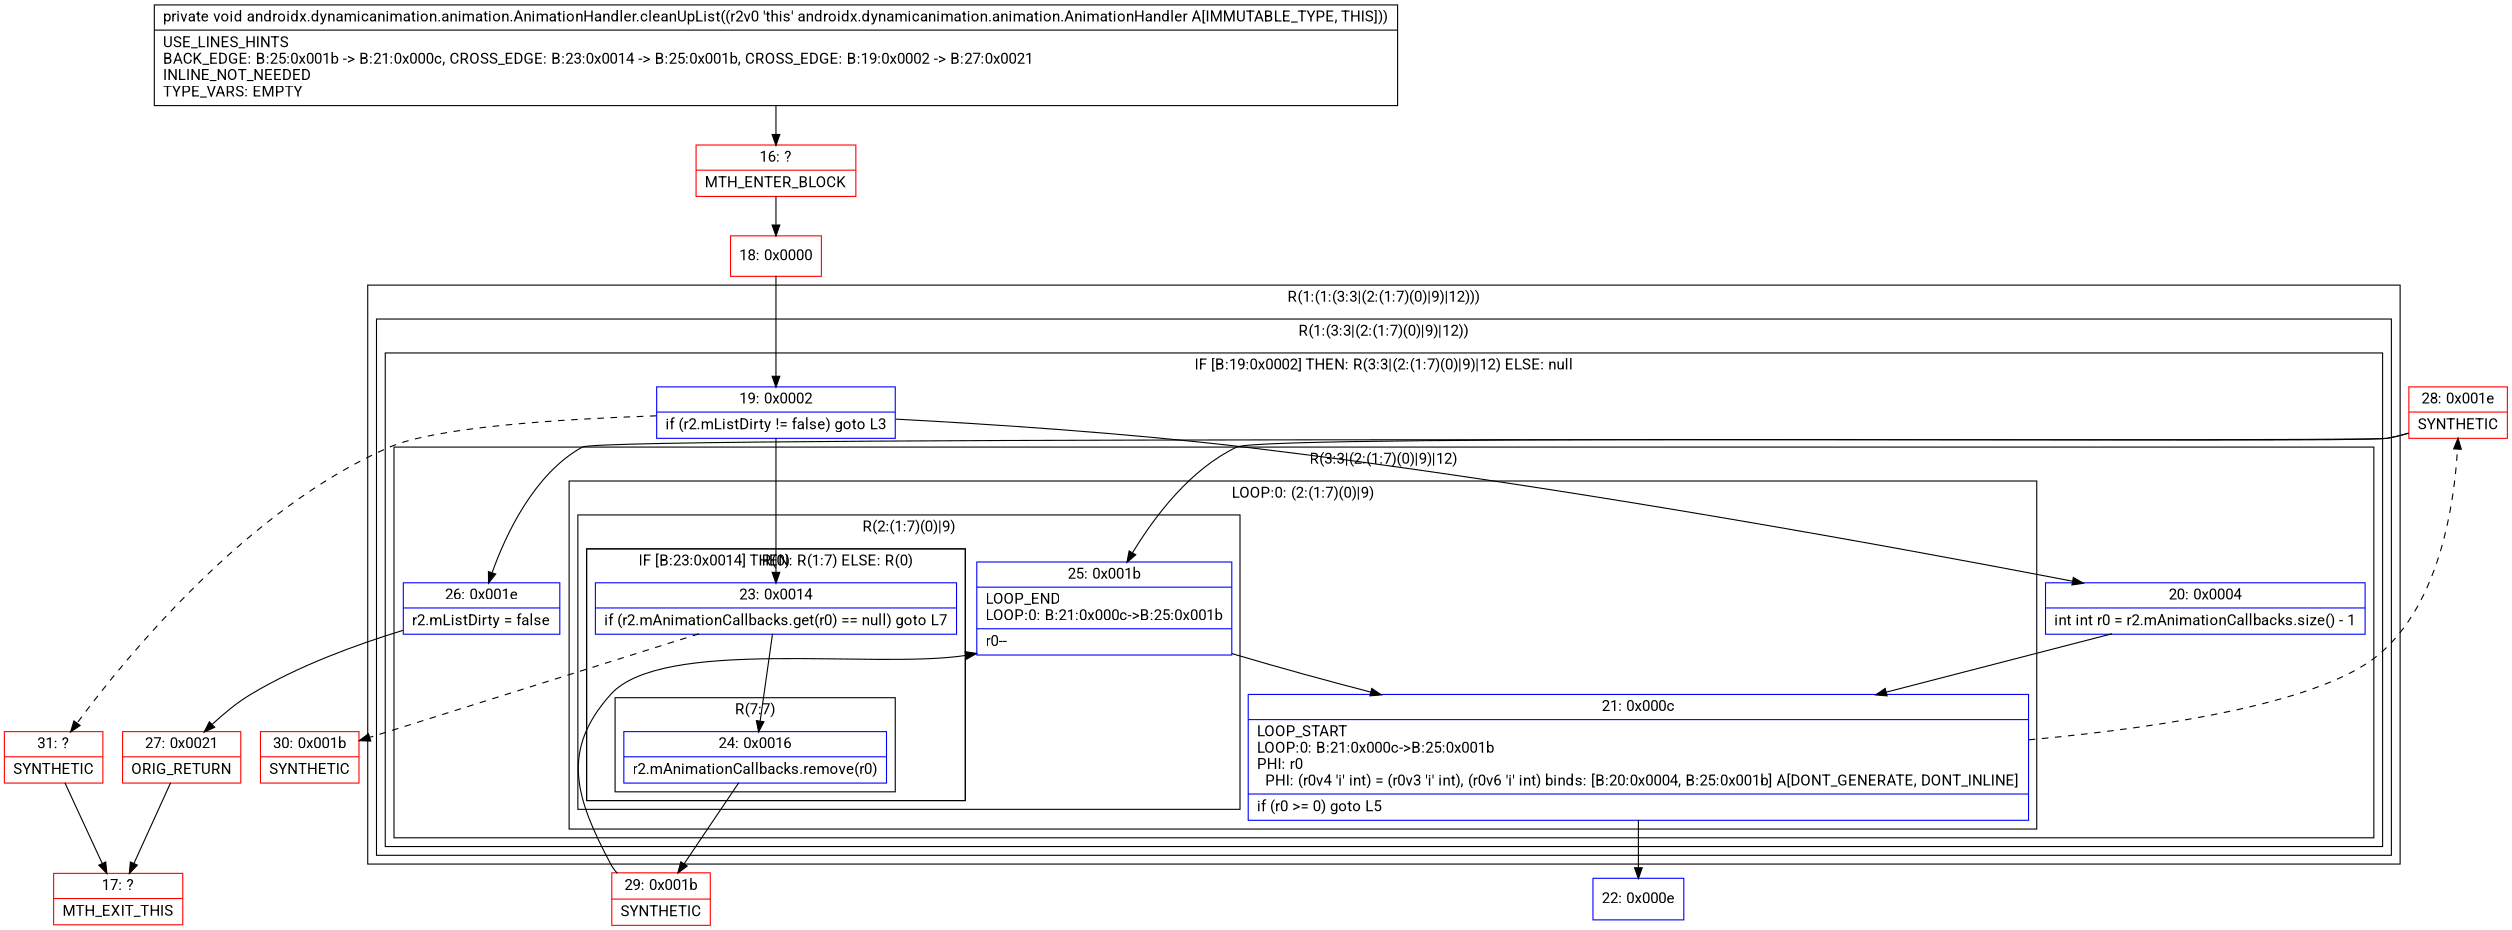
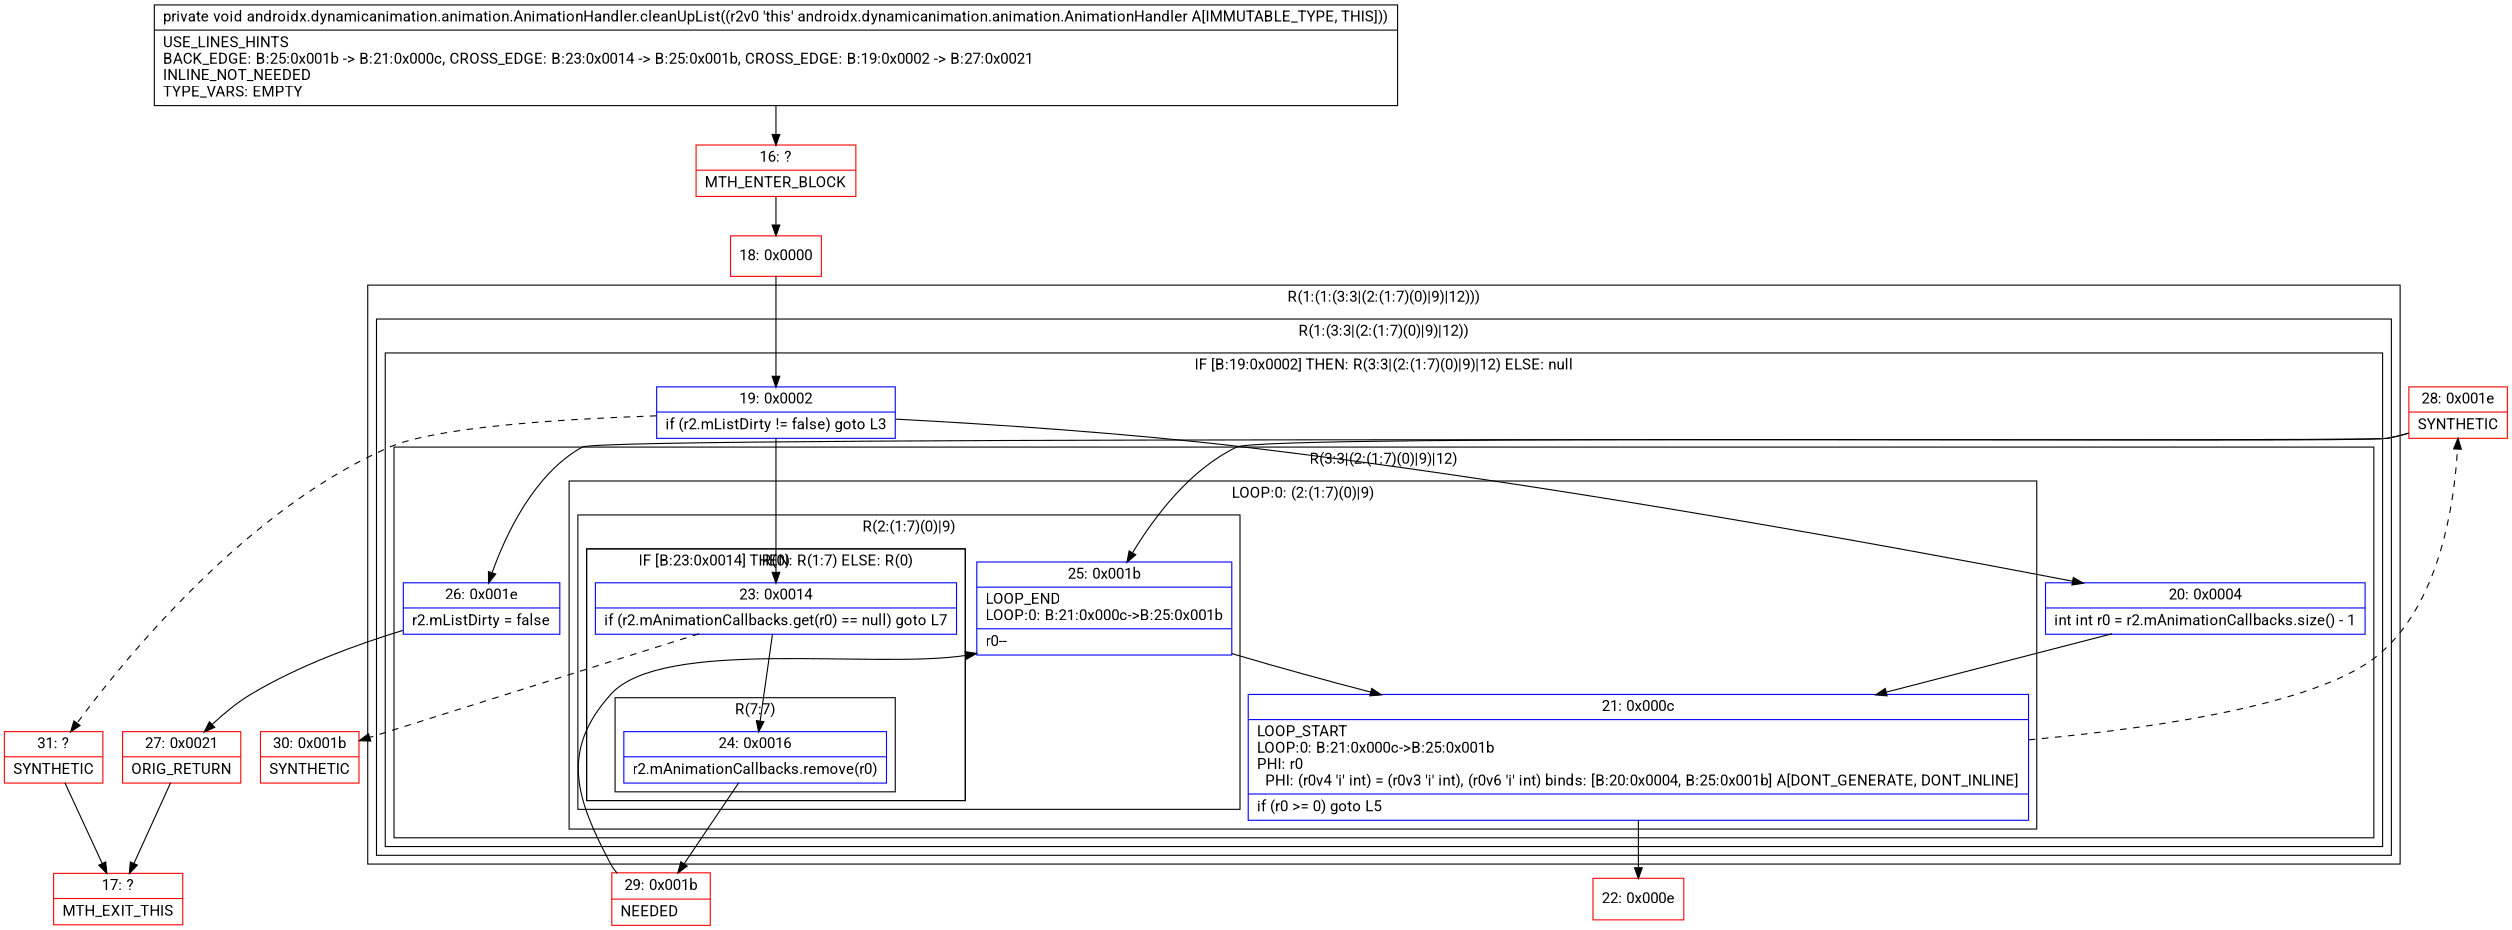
(1638, 899) -> (1638, 899)
(661, 912) -> (650, 912)
